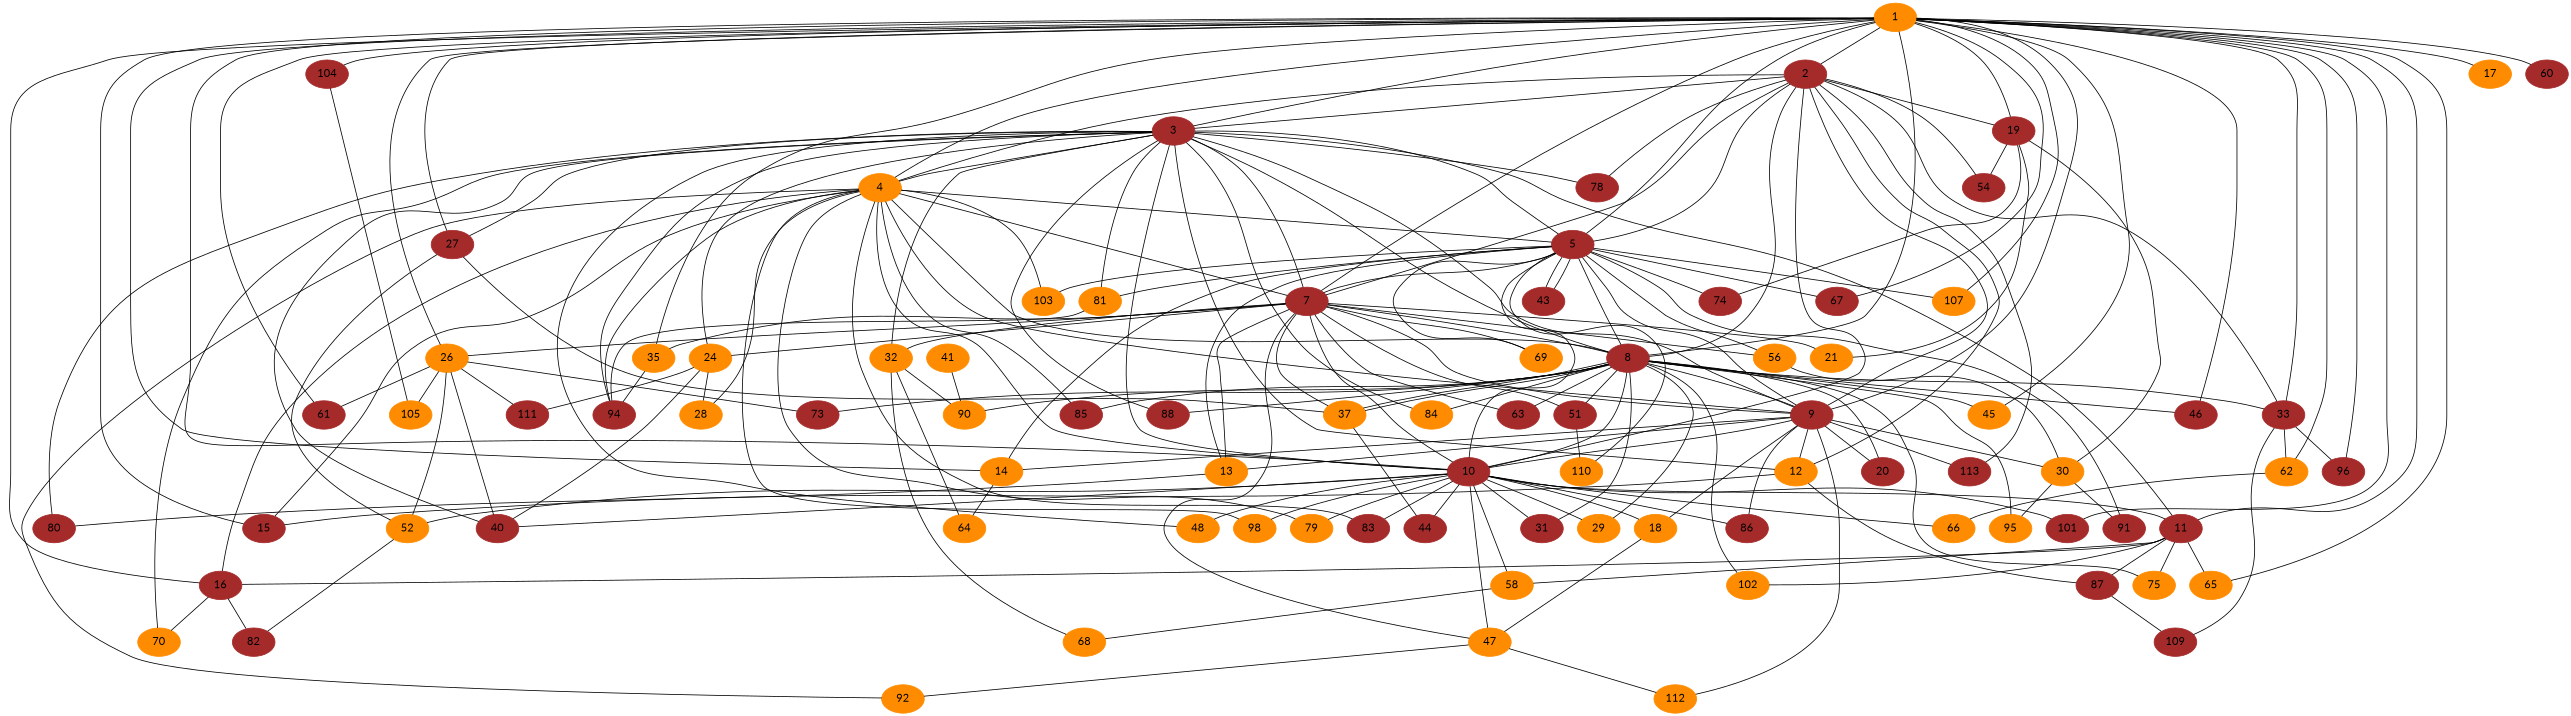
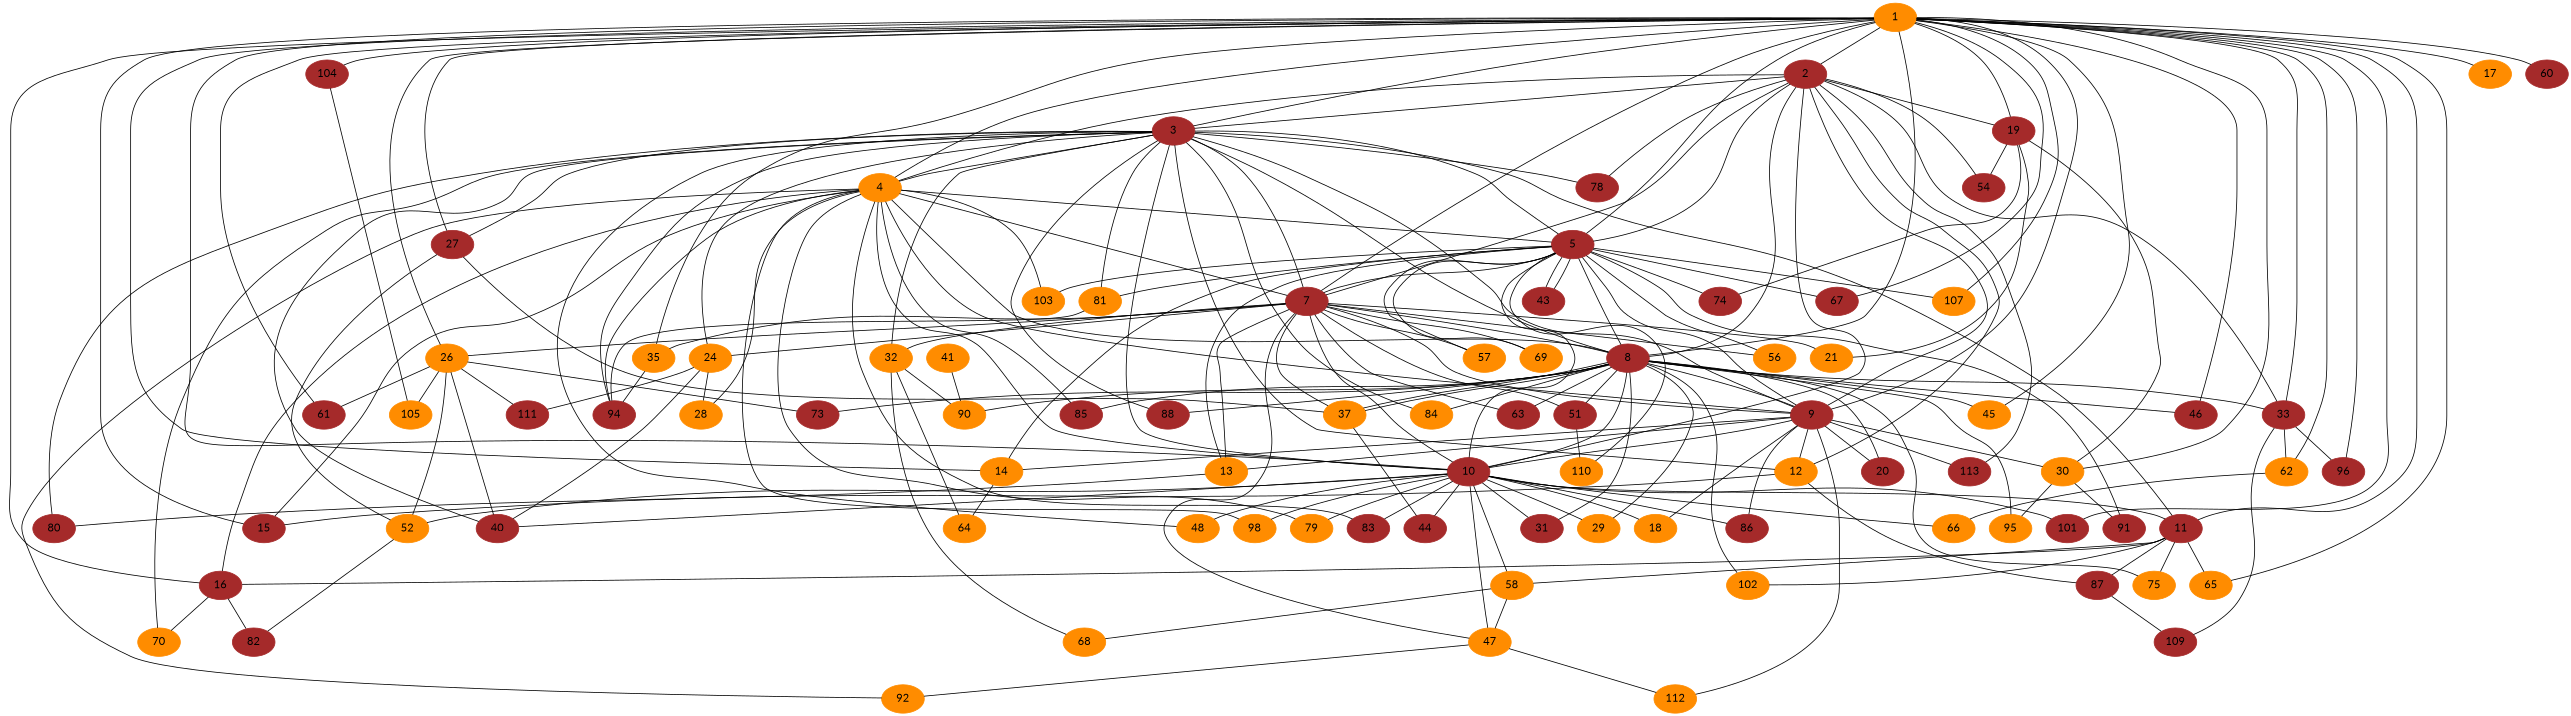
none -> (1484, 358)
(1941, 376) -> (2267, 165)
(1569, 588) -> (1501, 614)
